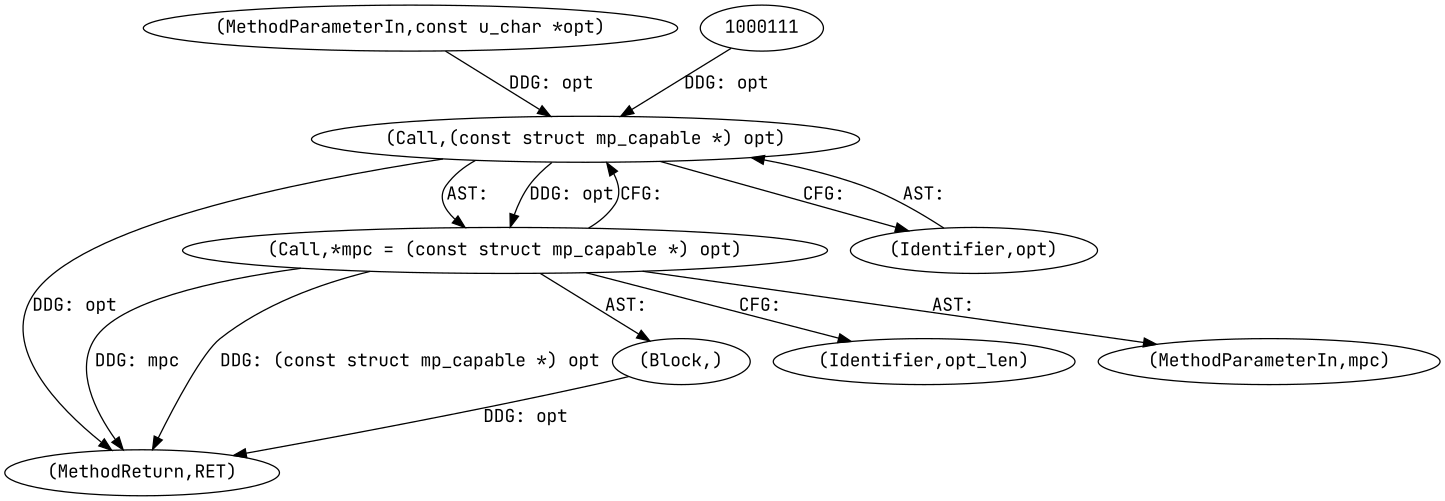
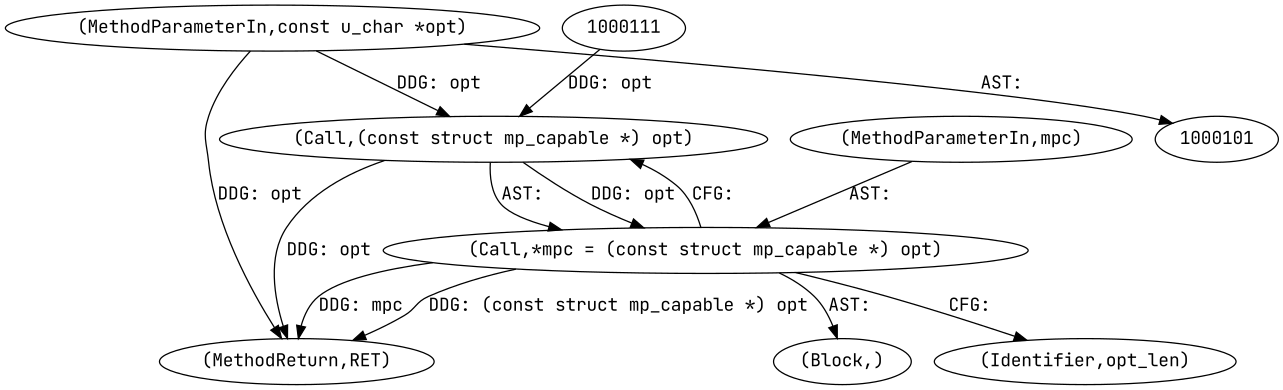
none -> (1217, 139)
(974, 250) -> none
(893, 307) -> (840, 192)
(438, 417) -> (213, 189)
